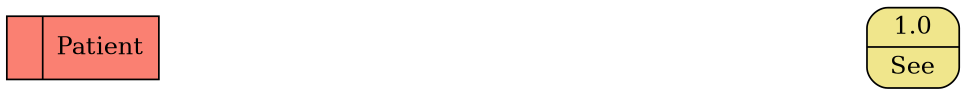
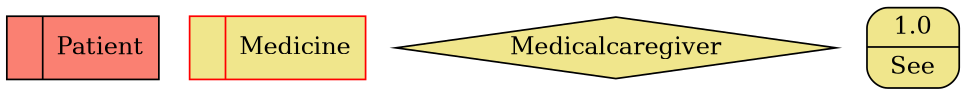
none -> (278, 48)
none -> (616, 48)
